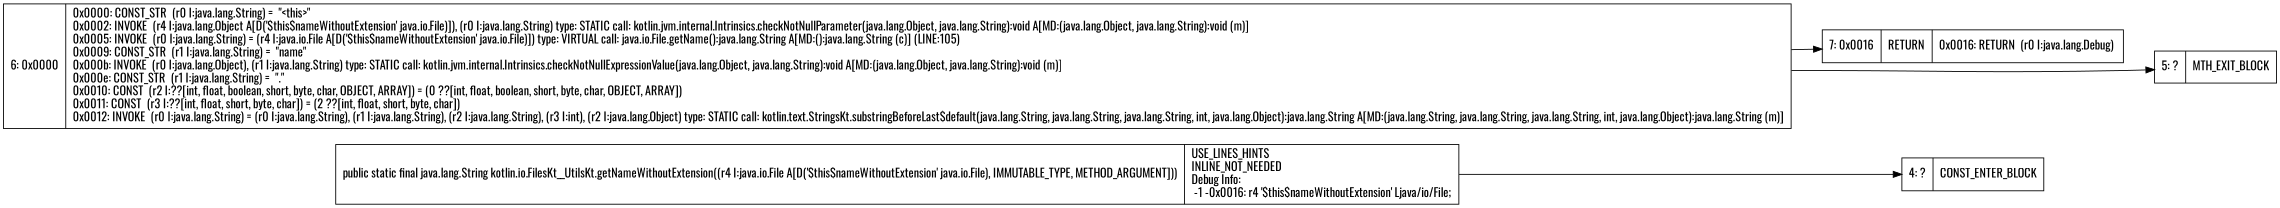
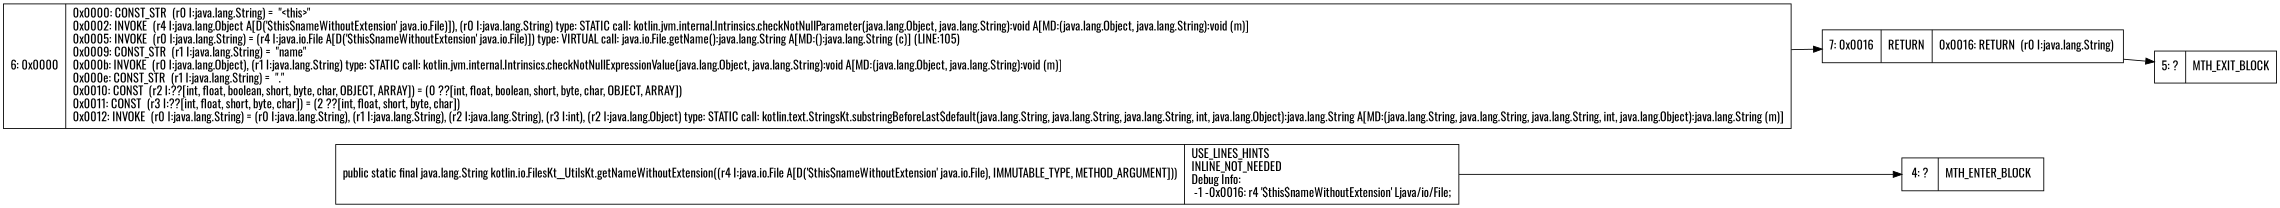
(2028, 46) -> (2028, 46)
(1969, 72) -> (2135, 60)
(1988, 174) -> (1988, 174)
